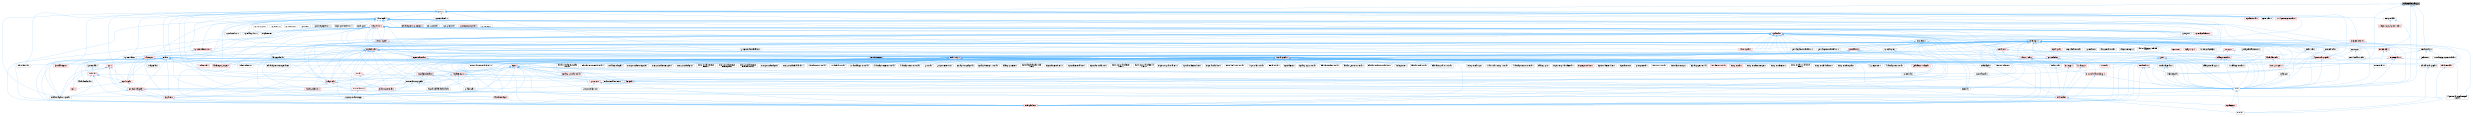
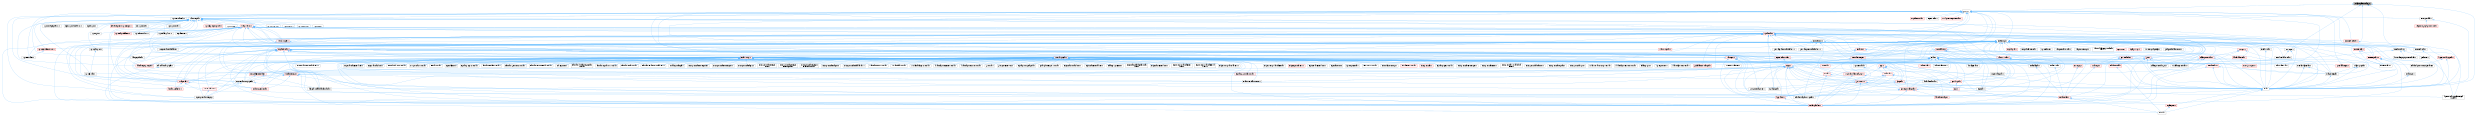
none -> (2359, 66)
